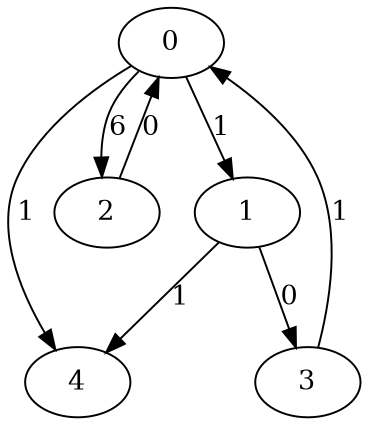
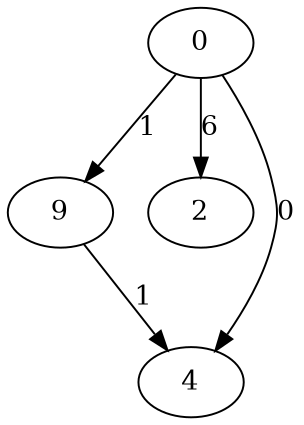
(136, 137) -> none
(27, 213) -> (287, 213)
(247, 213) -> (60, 213)
(308, 382) -> none
